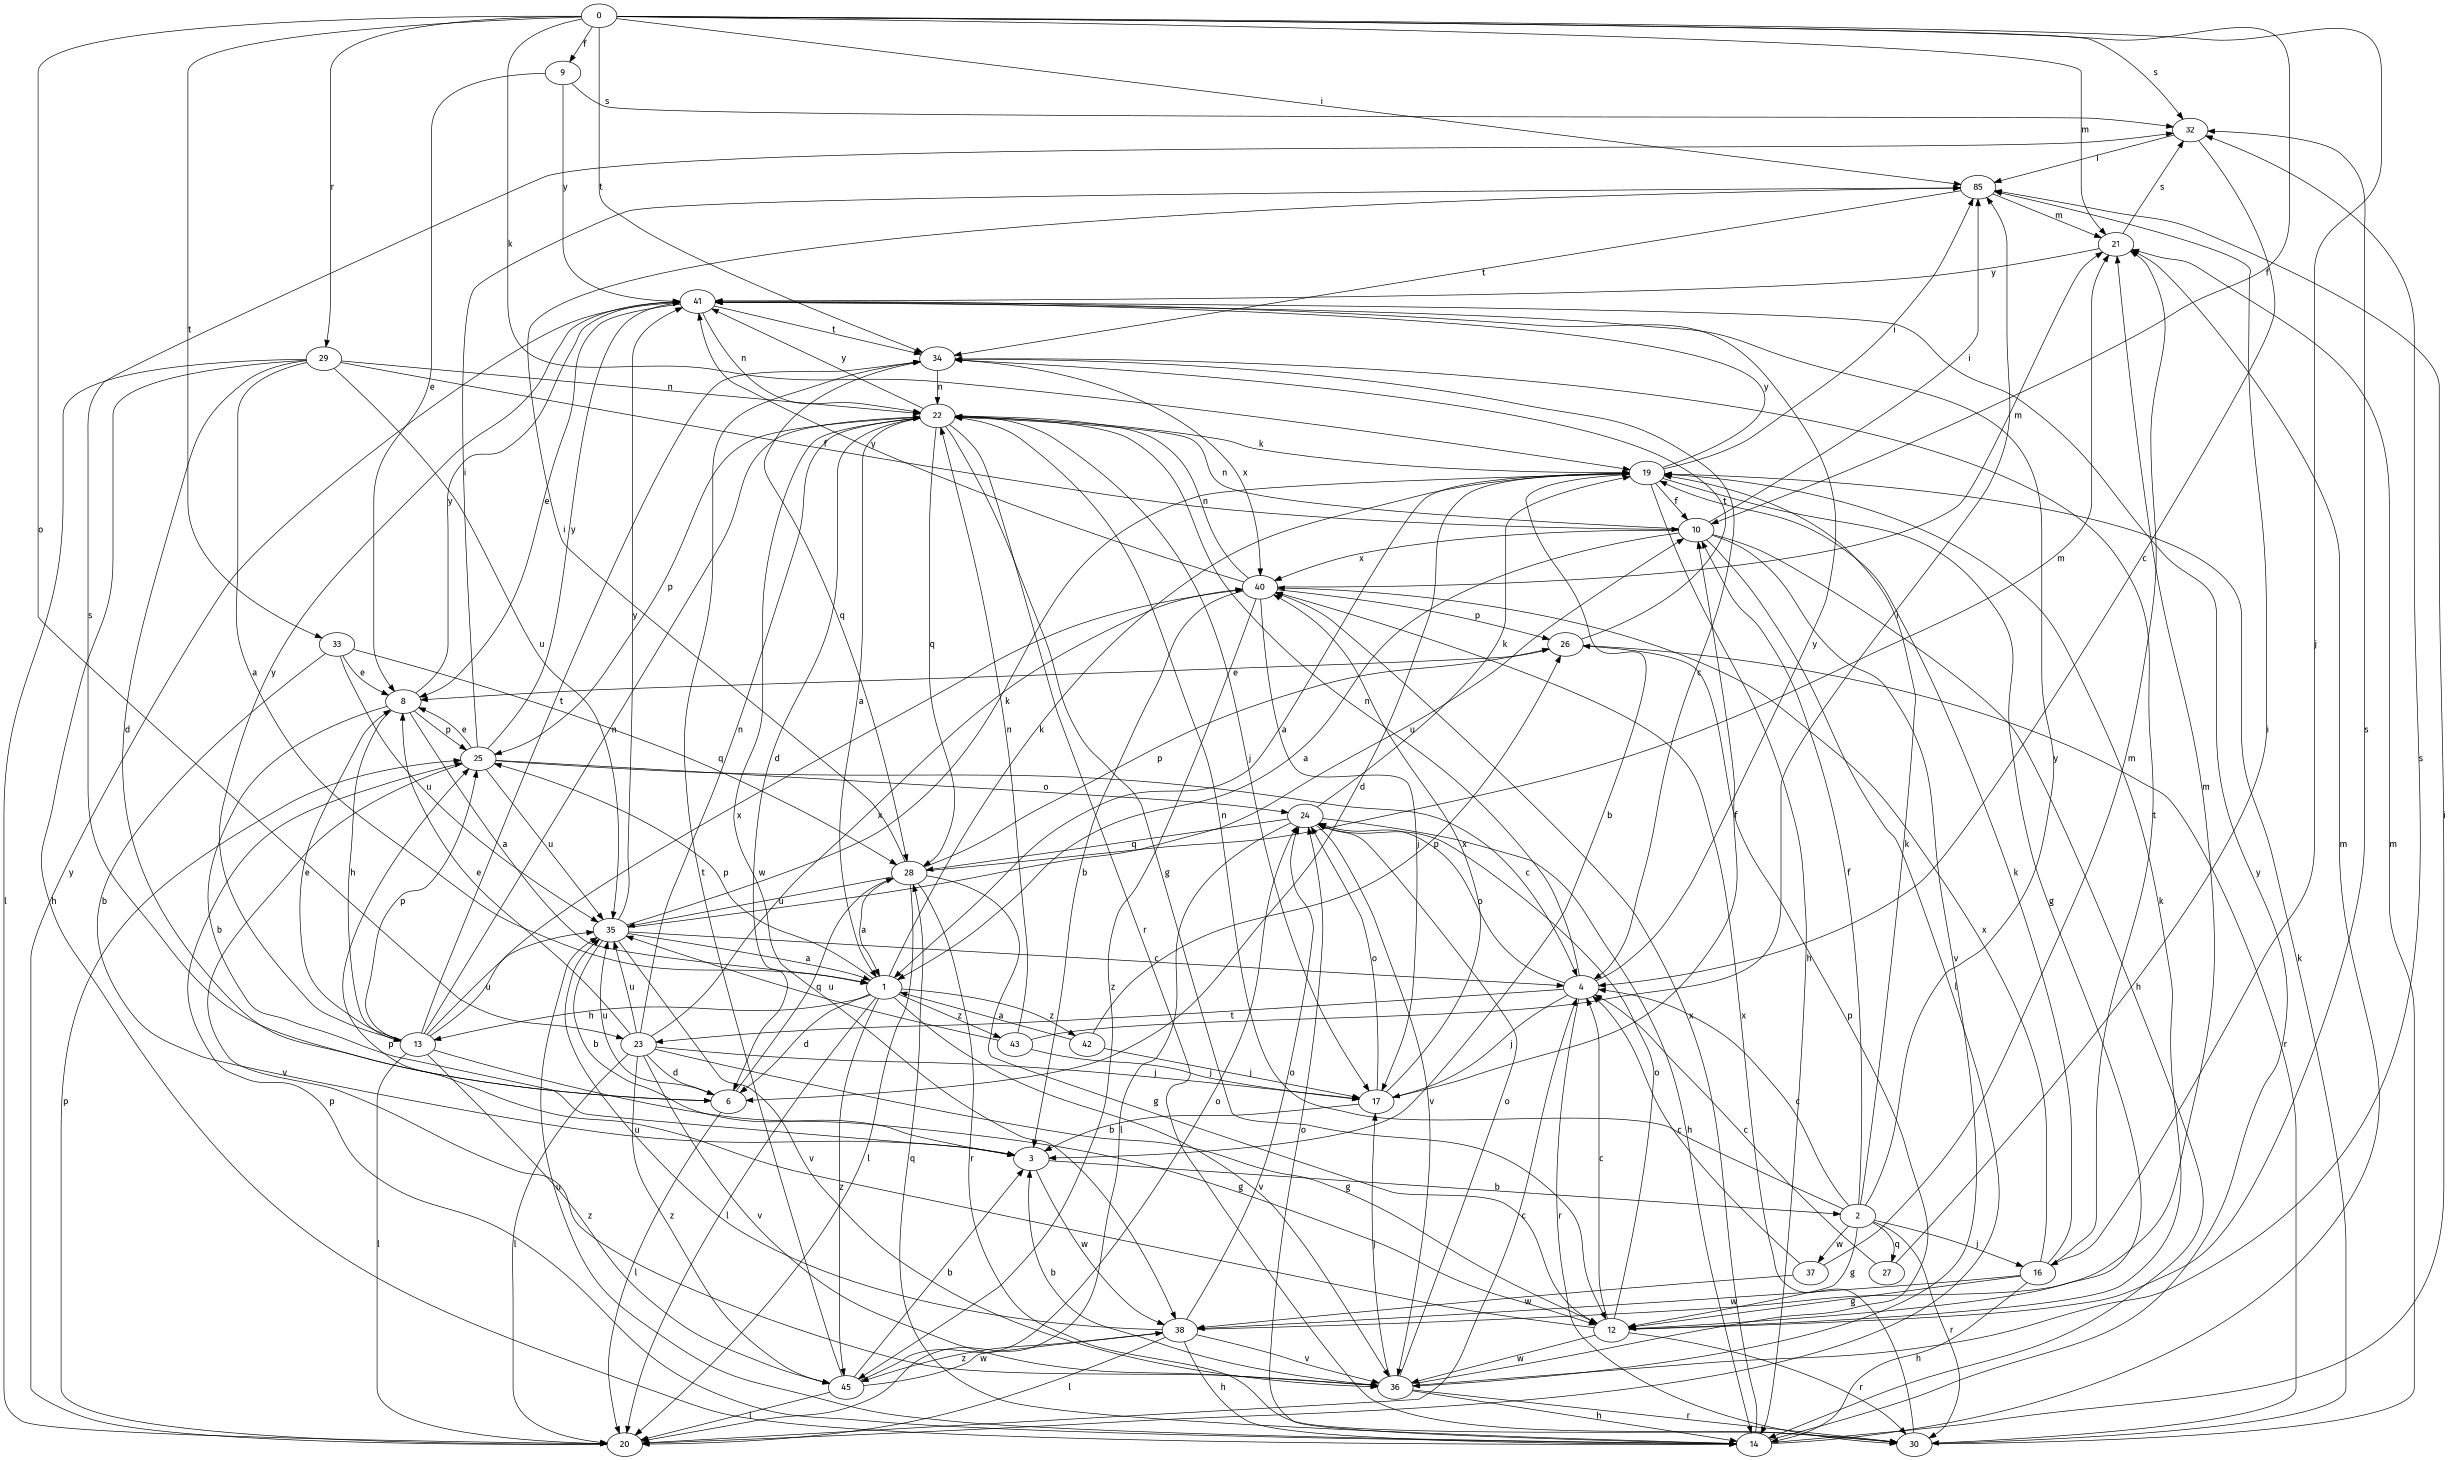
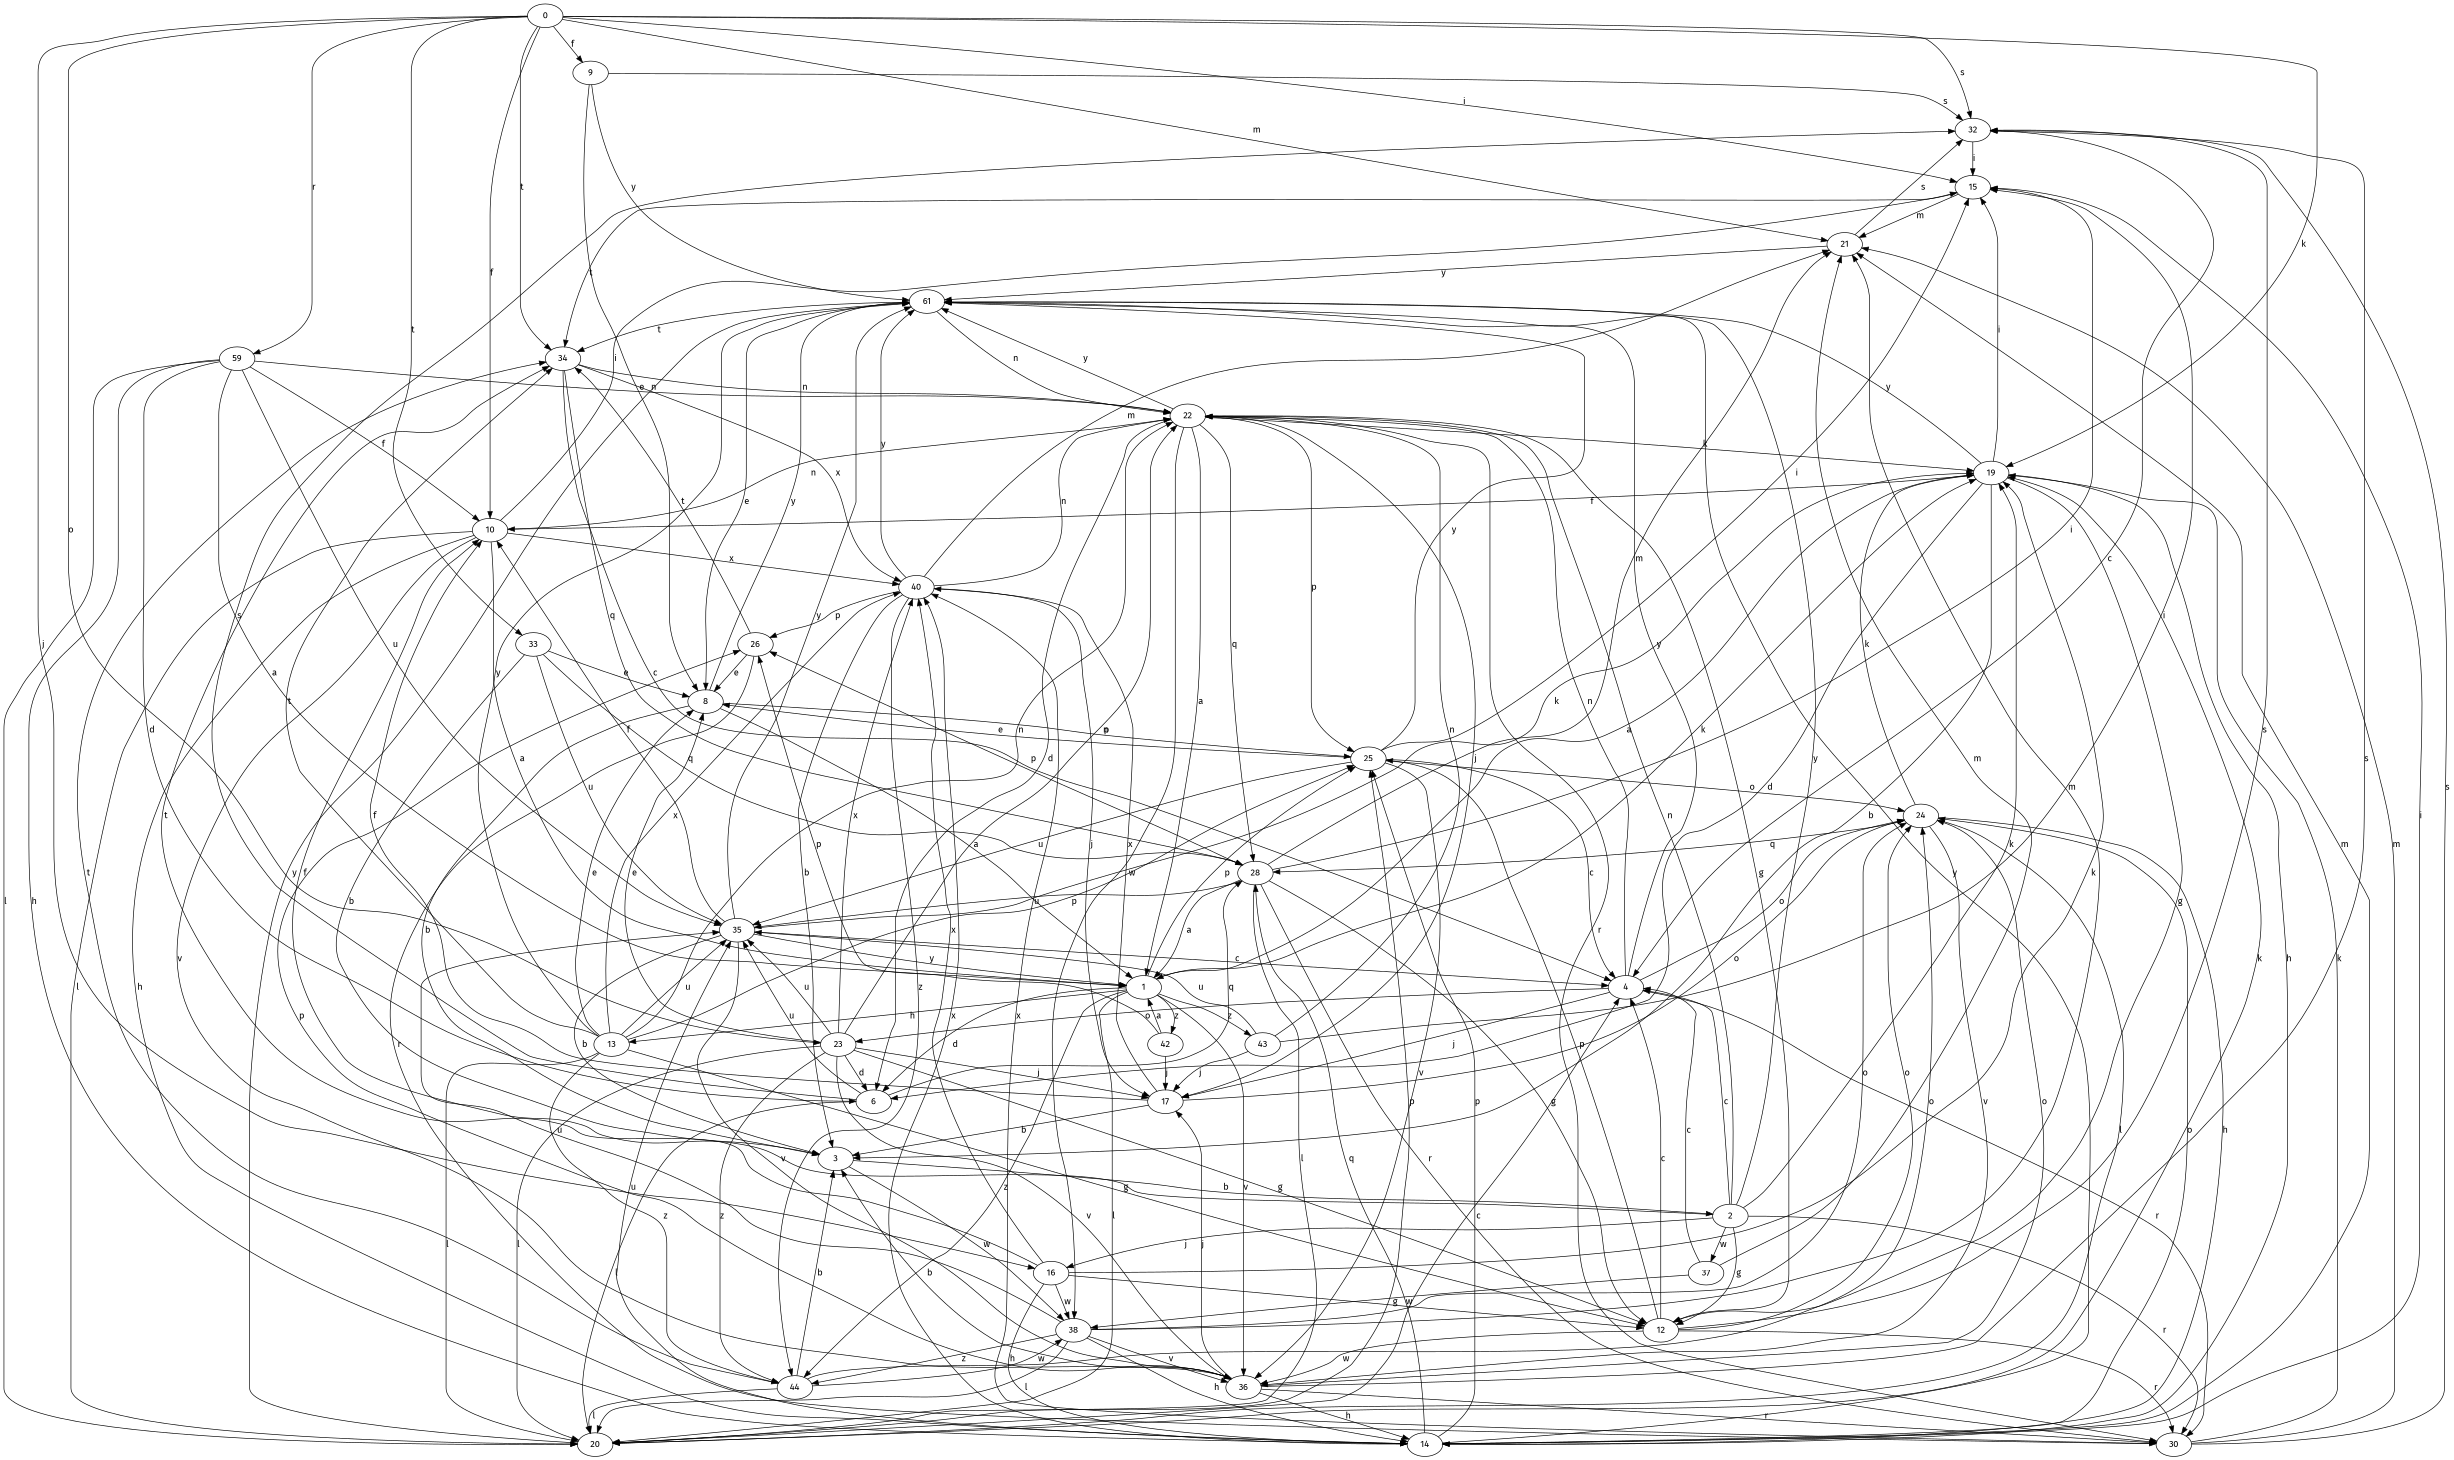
(1978, 187) -> (1973, 187)
(698, 302) -> (927, 302)
(324, 359) -> (237, 359)
(1413, 730) -> (628, 730)
none -> (2446, 752)
(349, 880) -> none
(808, 959) -> (932, 959)
(2172, 992) -> (1782, 1405)
(1232, 1016) -> (1148, 1016)
(1887, 1273) -> none
(846, 1387) -> (795, 1387)
